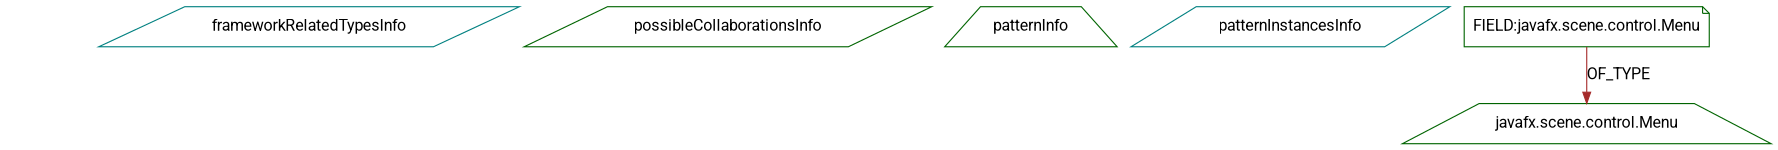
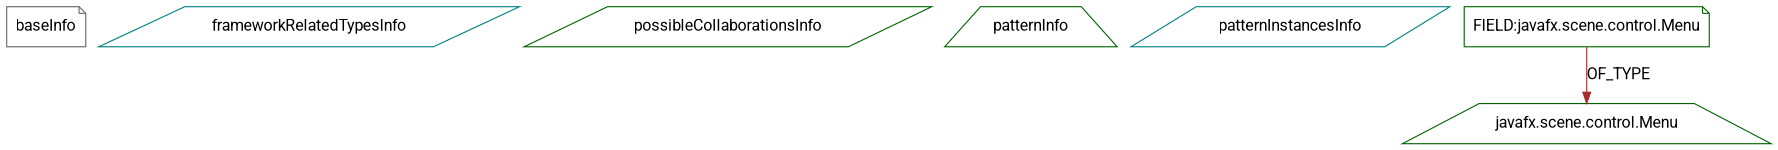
none -> (46, 27)
